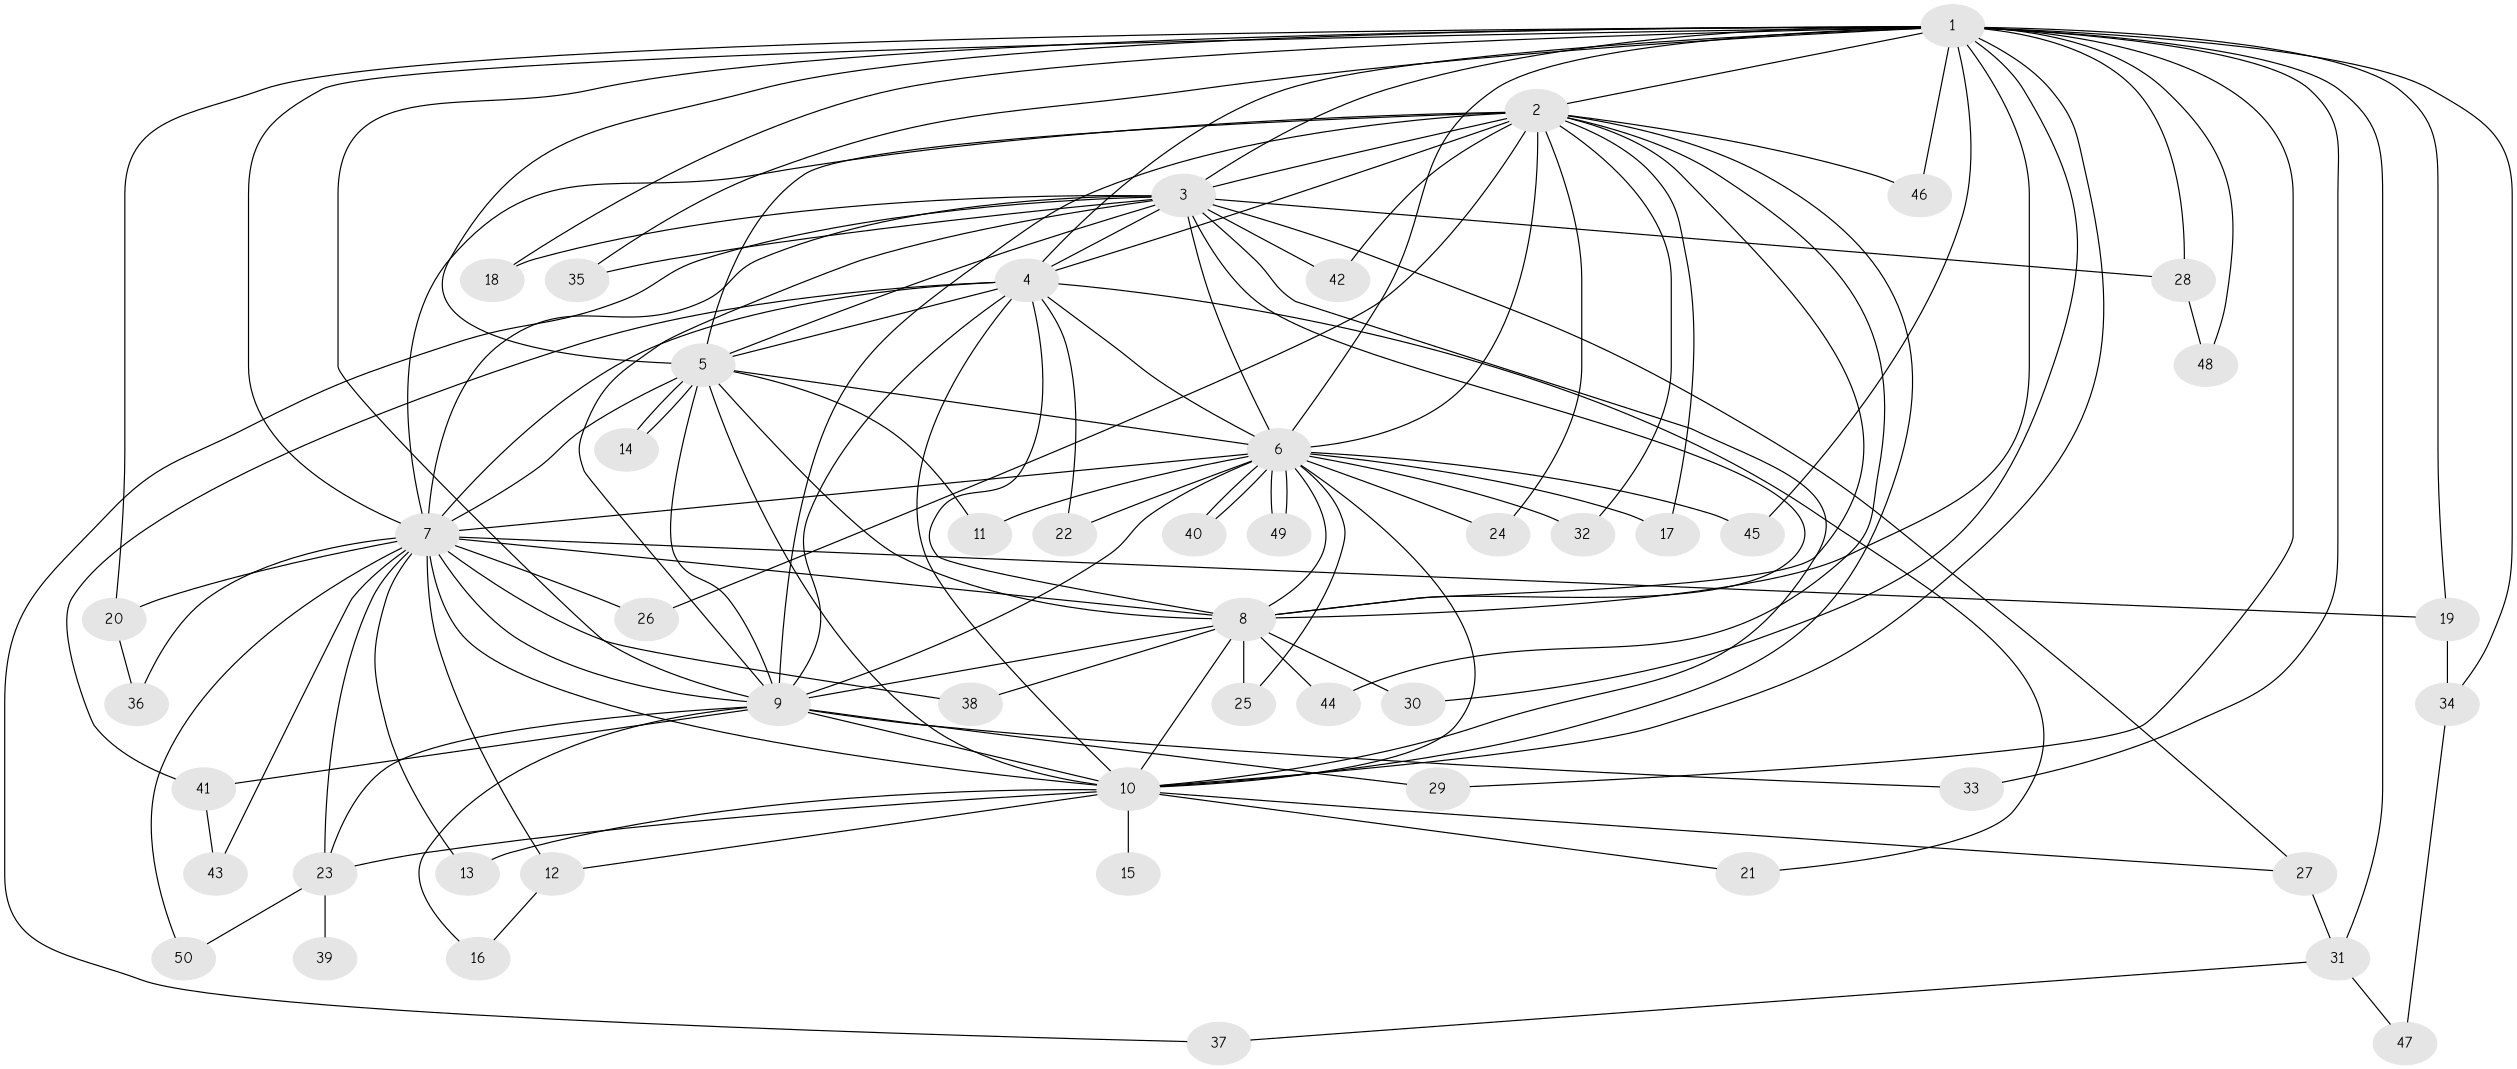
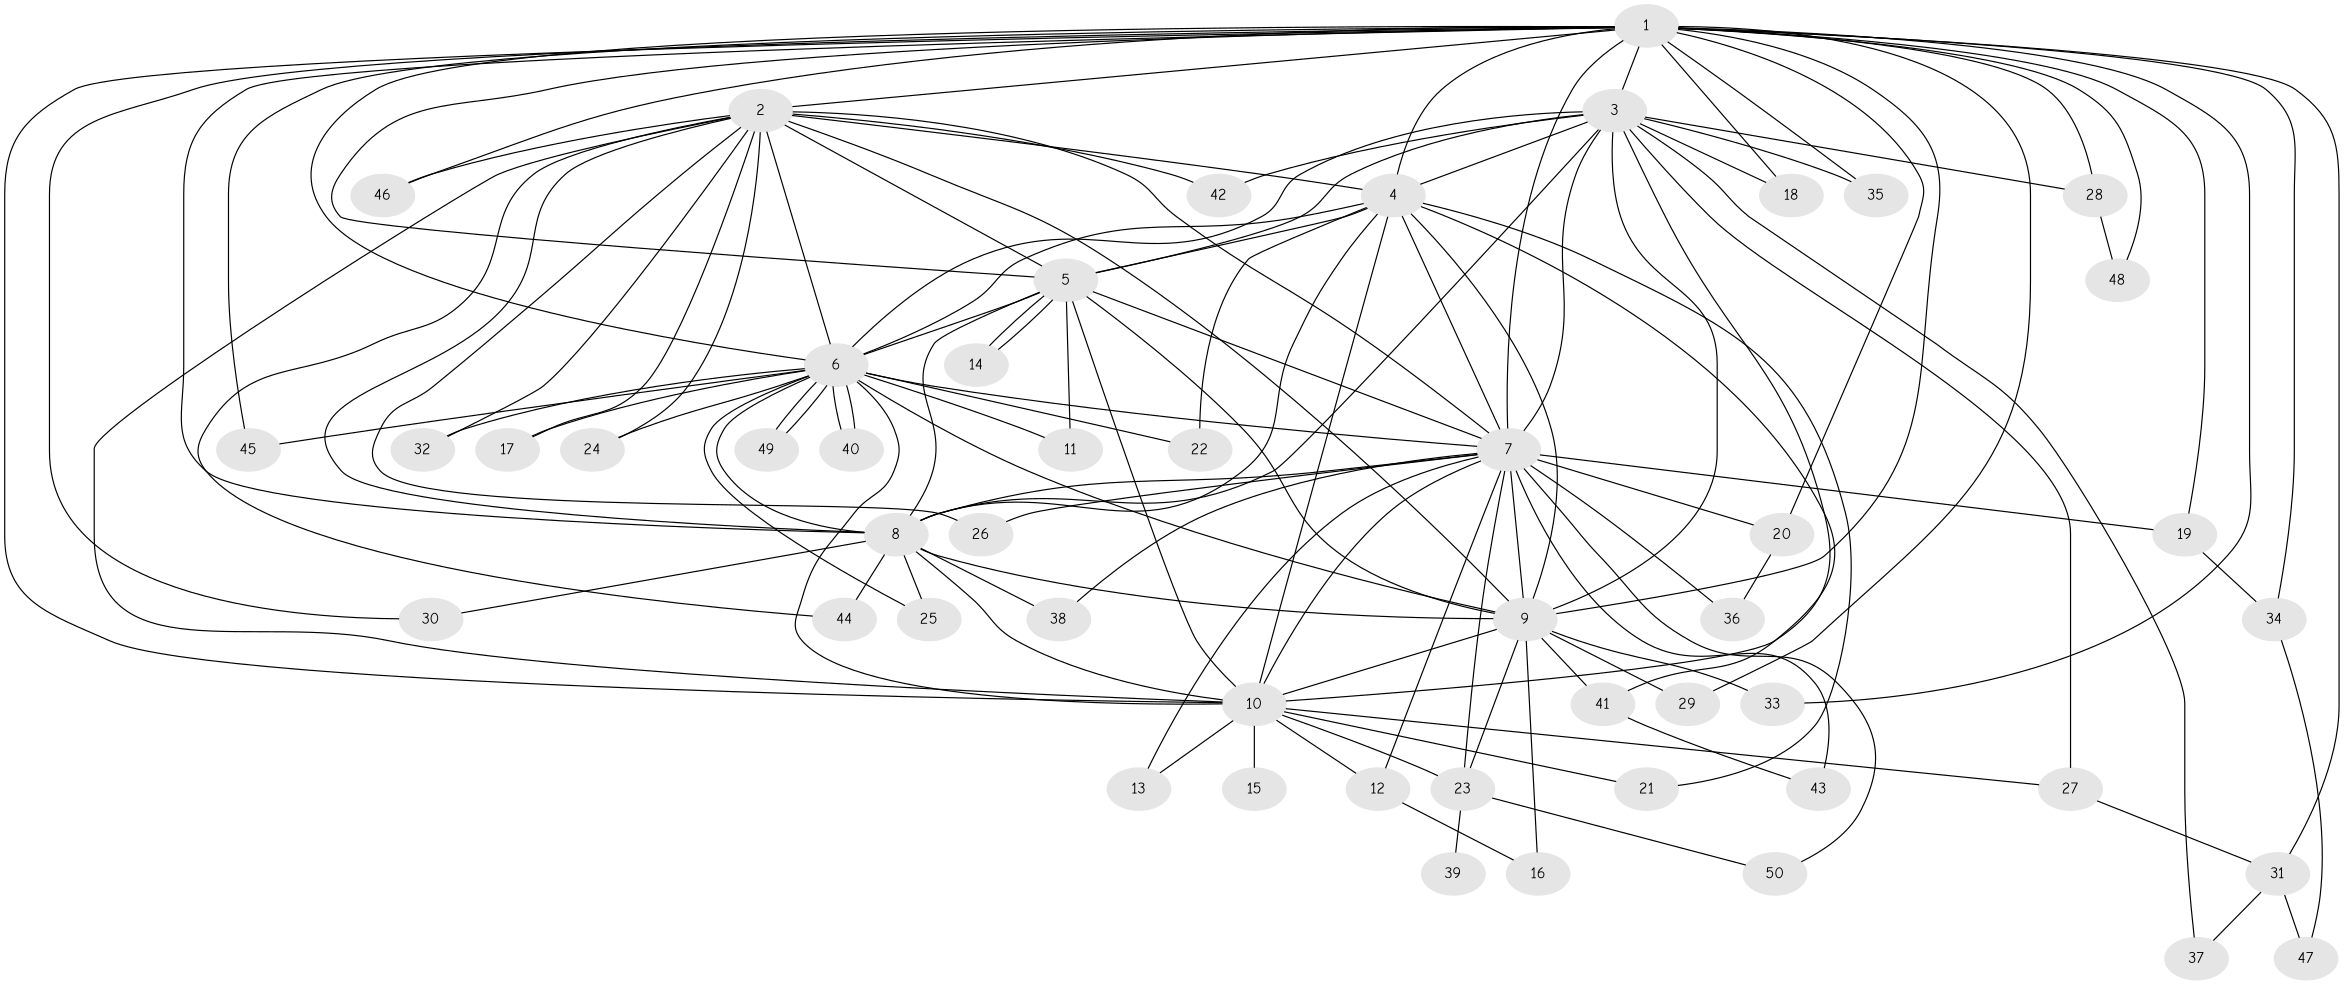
(1360, 152) -> none
